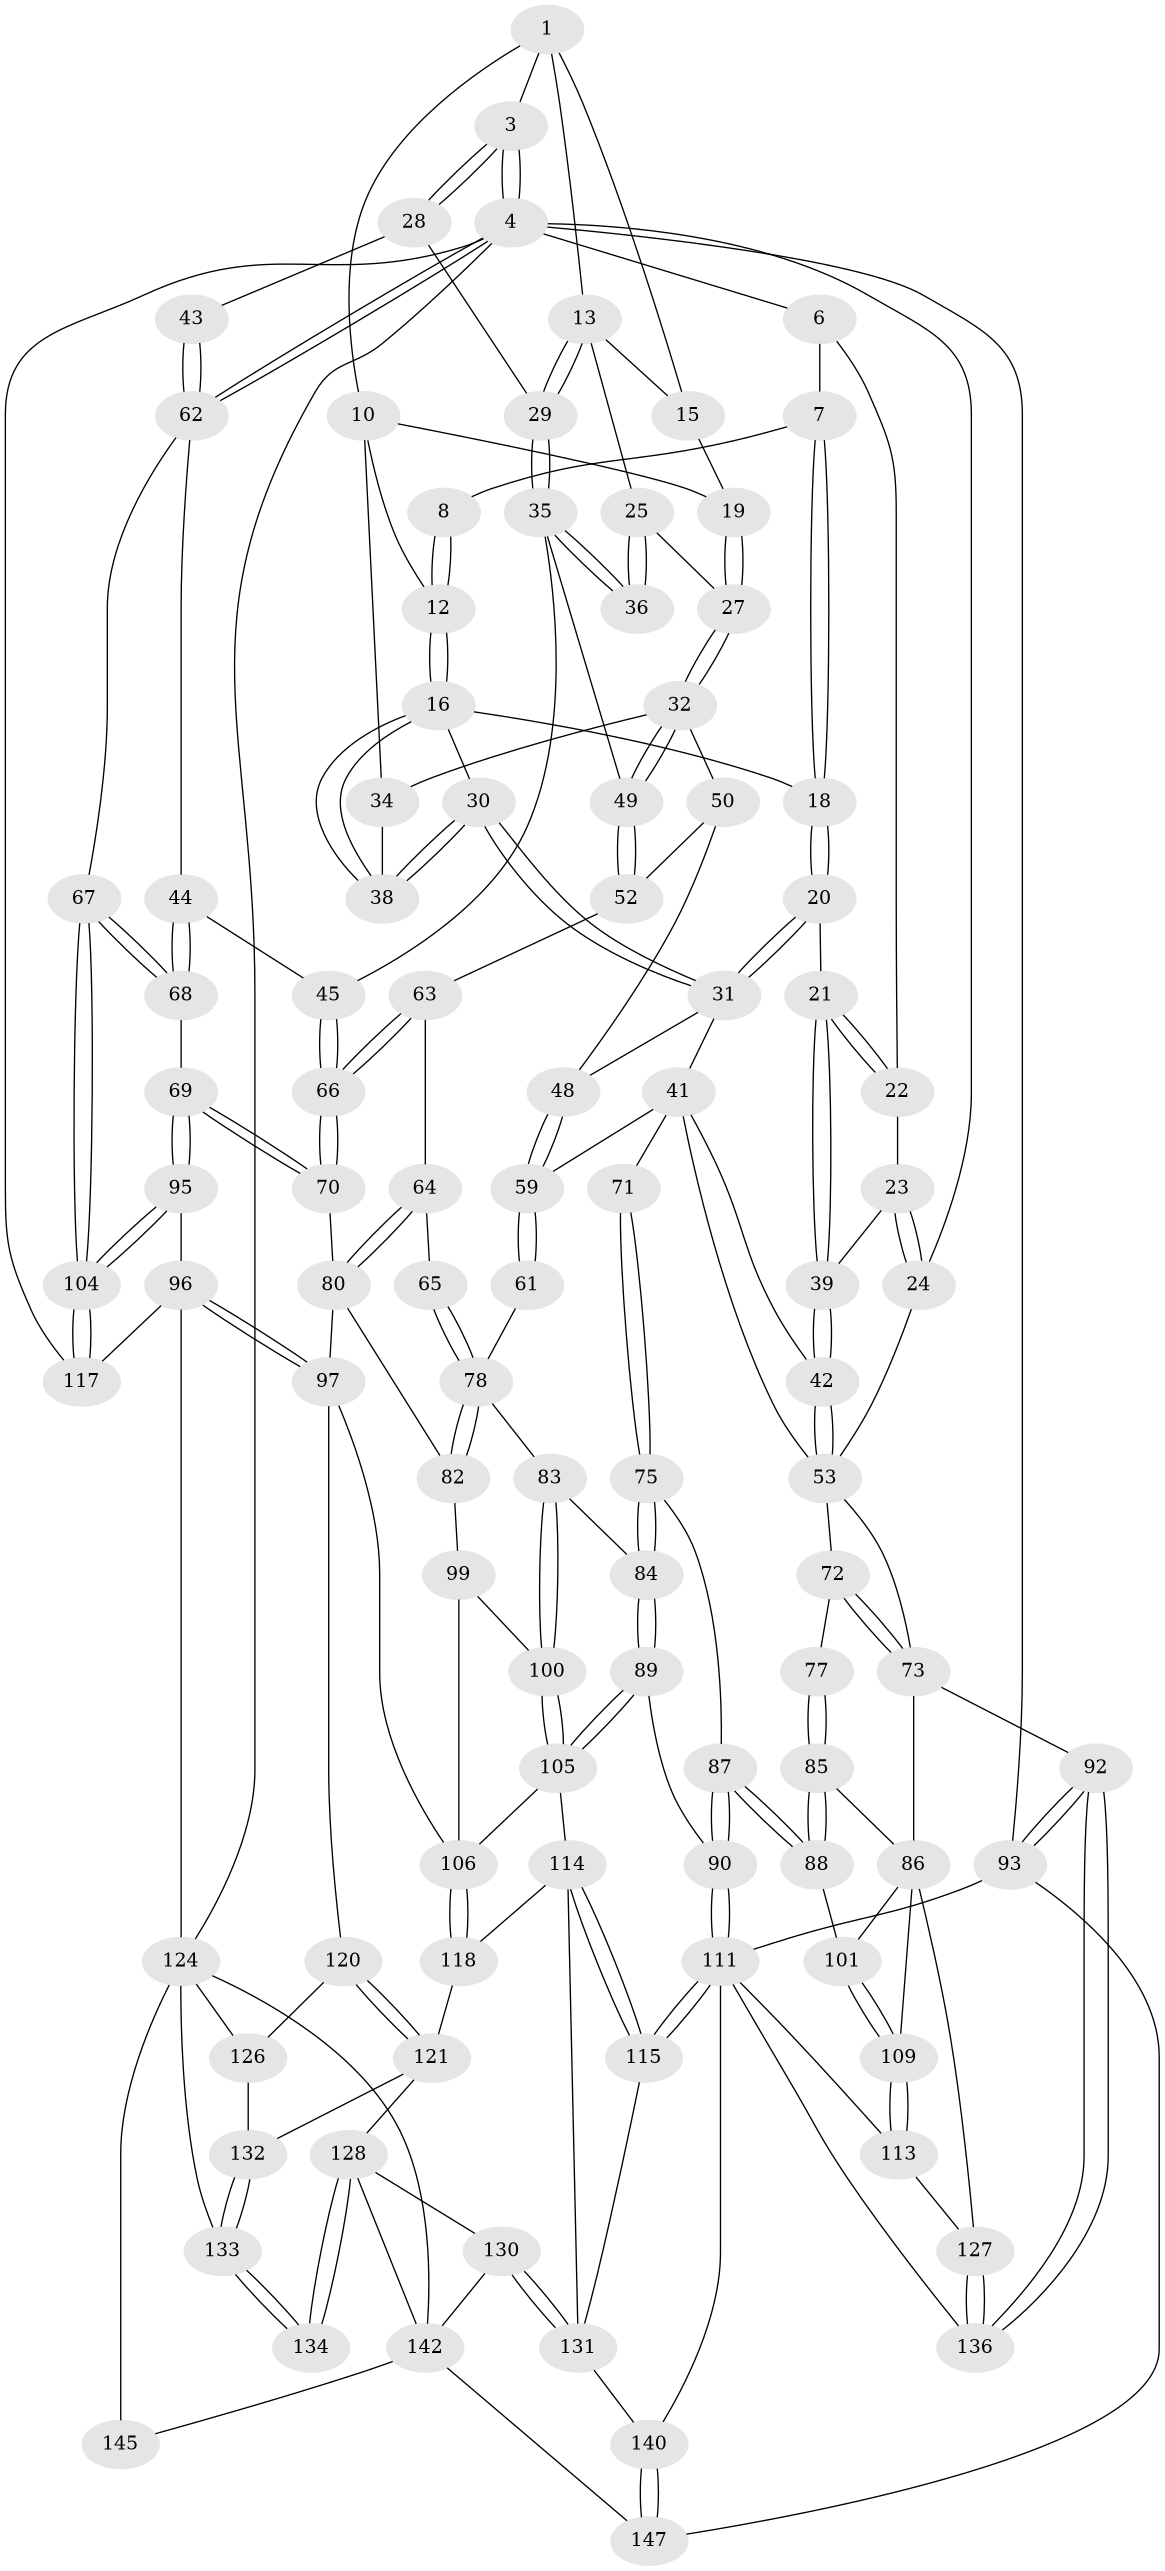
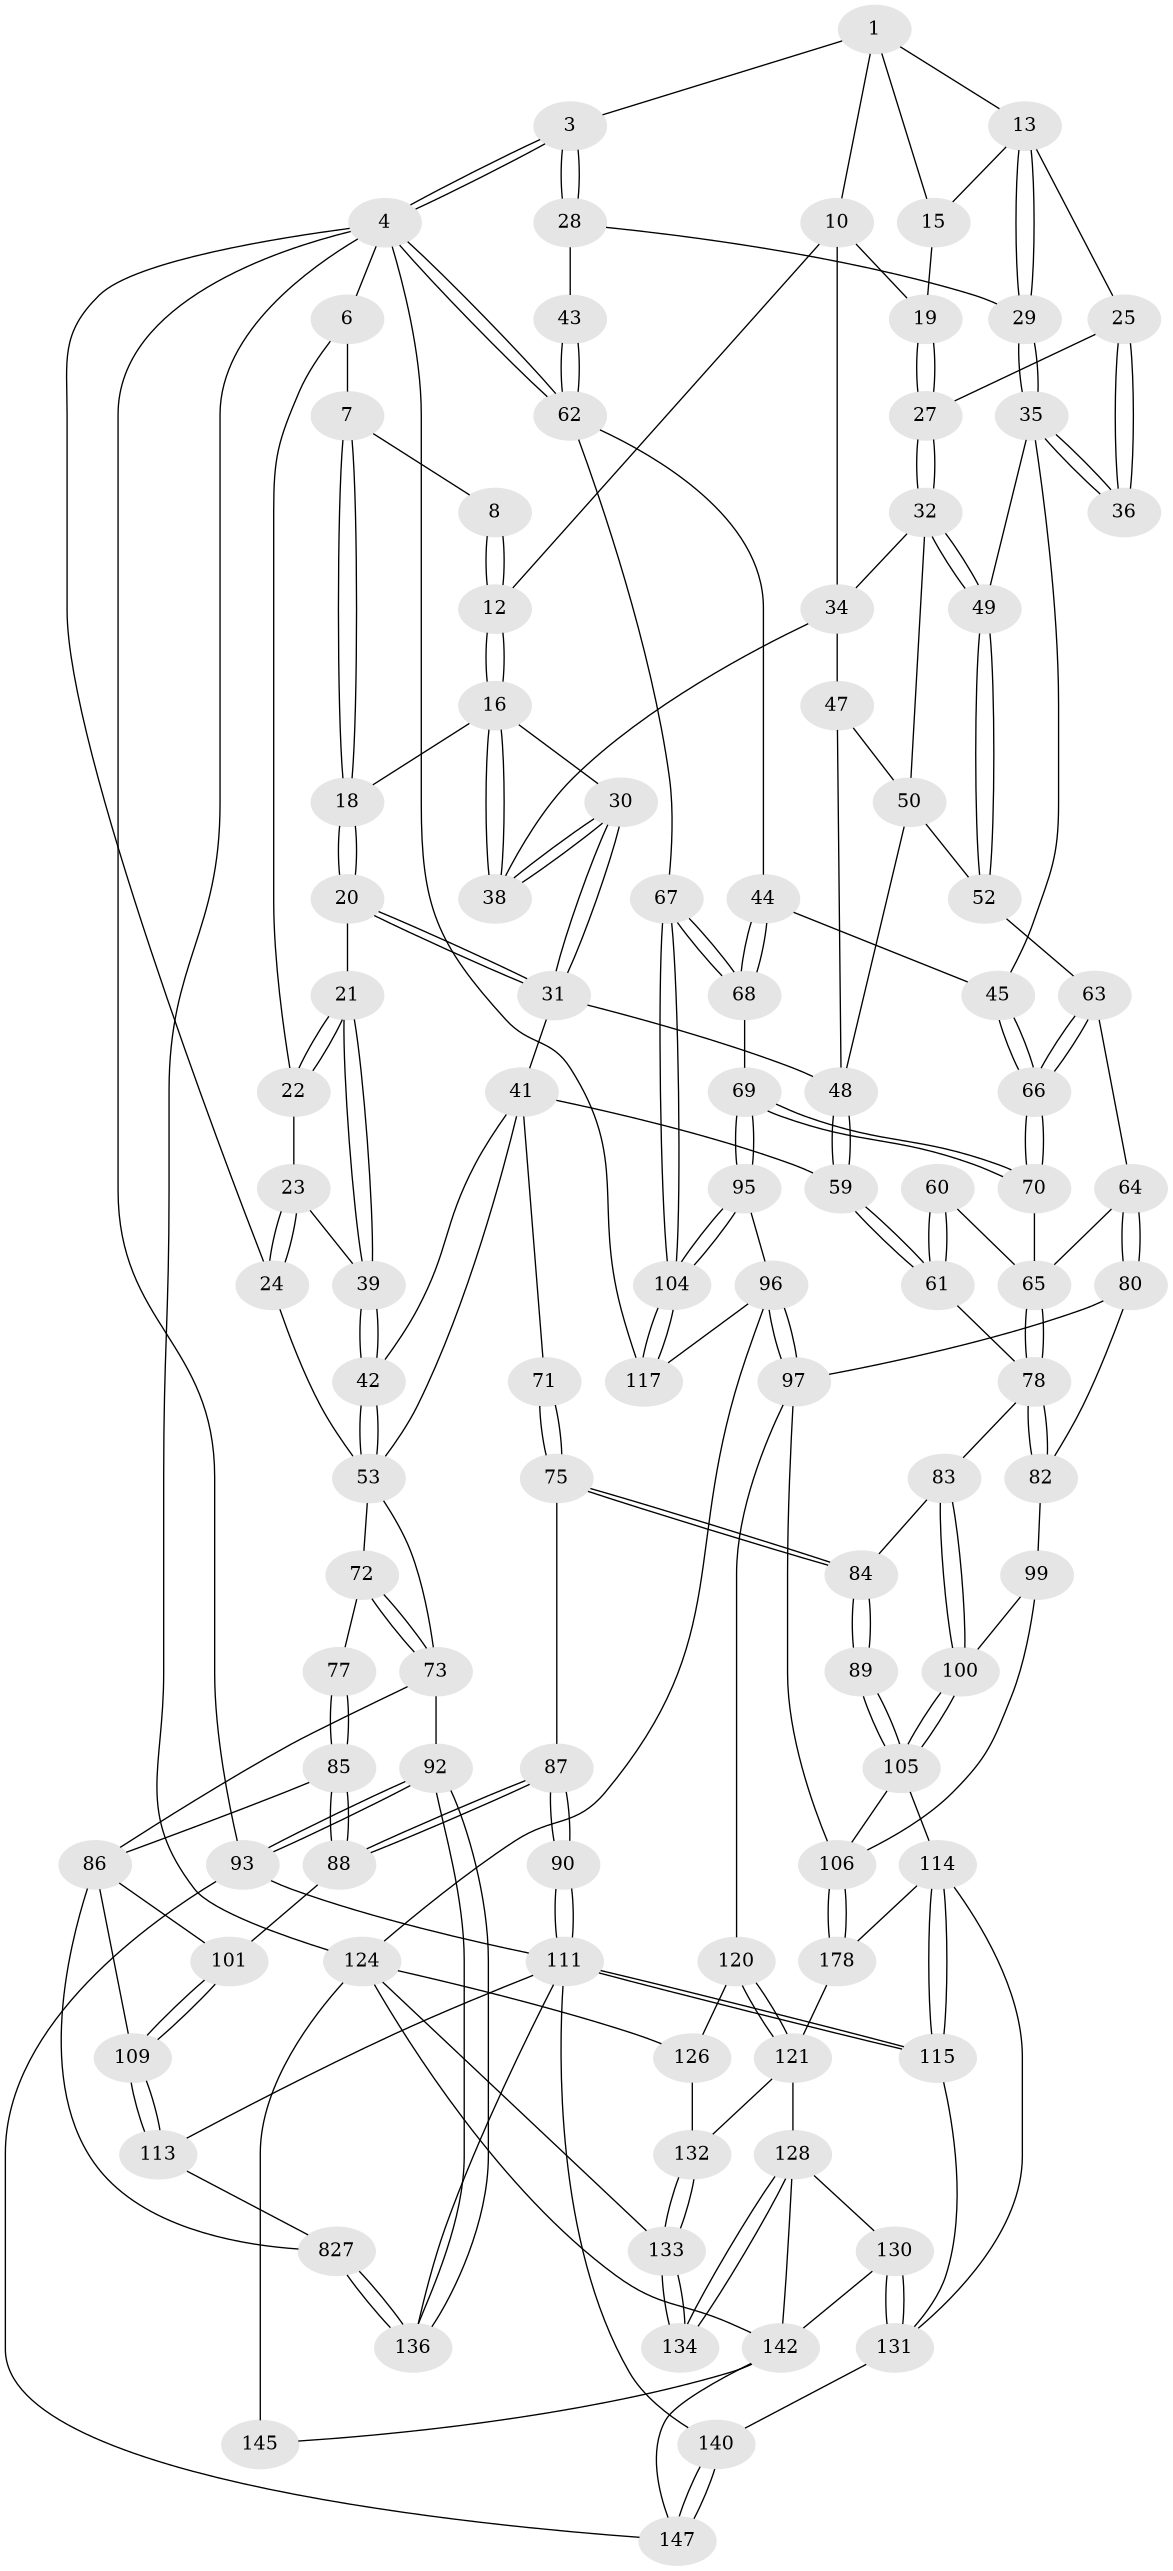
none -> (837, 706)
none -> (938, 1189)
(331, 1237) -> (1034, 1237)
(665, 1774) -> none
(459, 1962) -> (837, 1962)
(975, 2251) -> (337, 2251)
